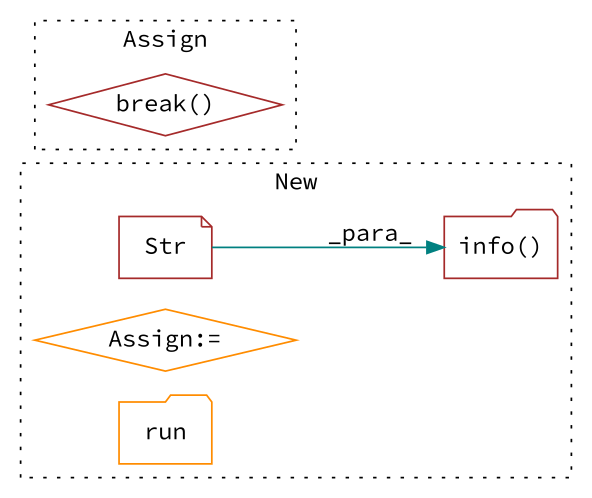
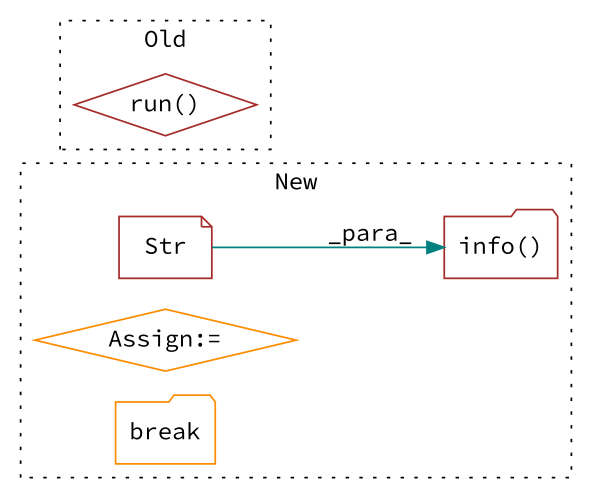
(165, 40) -> (165, 40)
(165, 105) -> (165, 105)
(165, 433) -> (165, 433)
